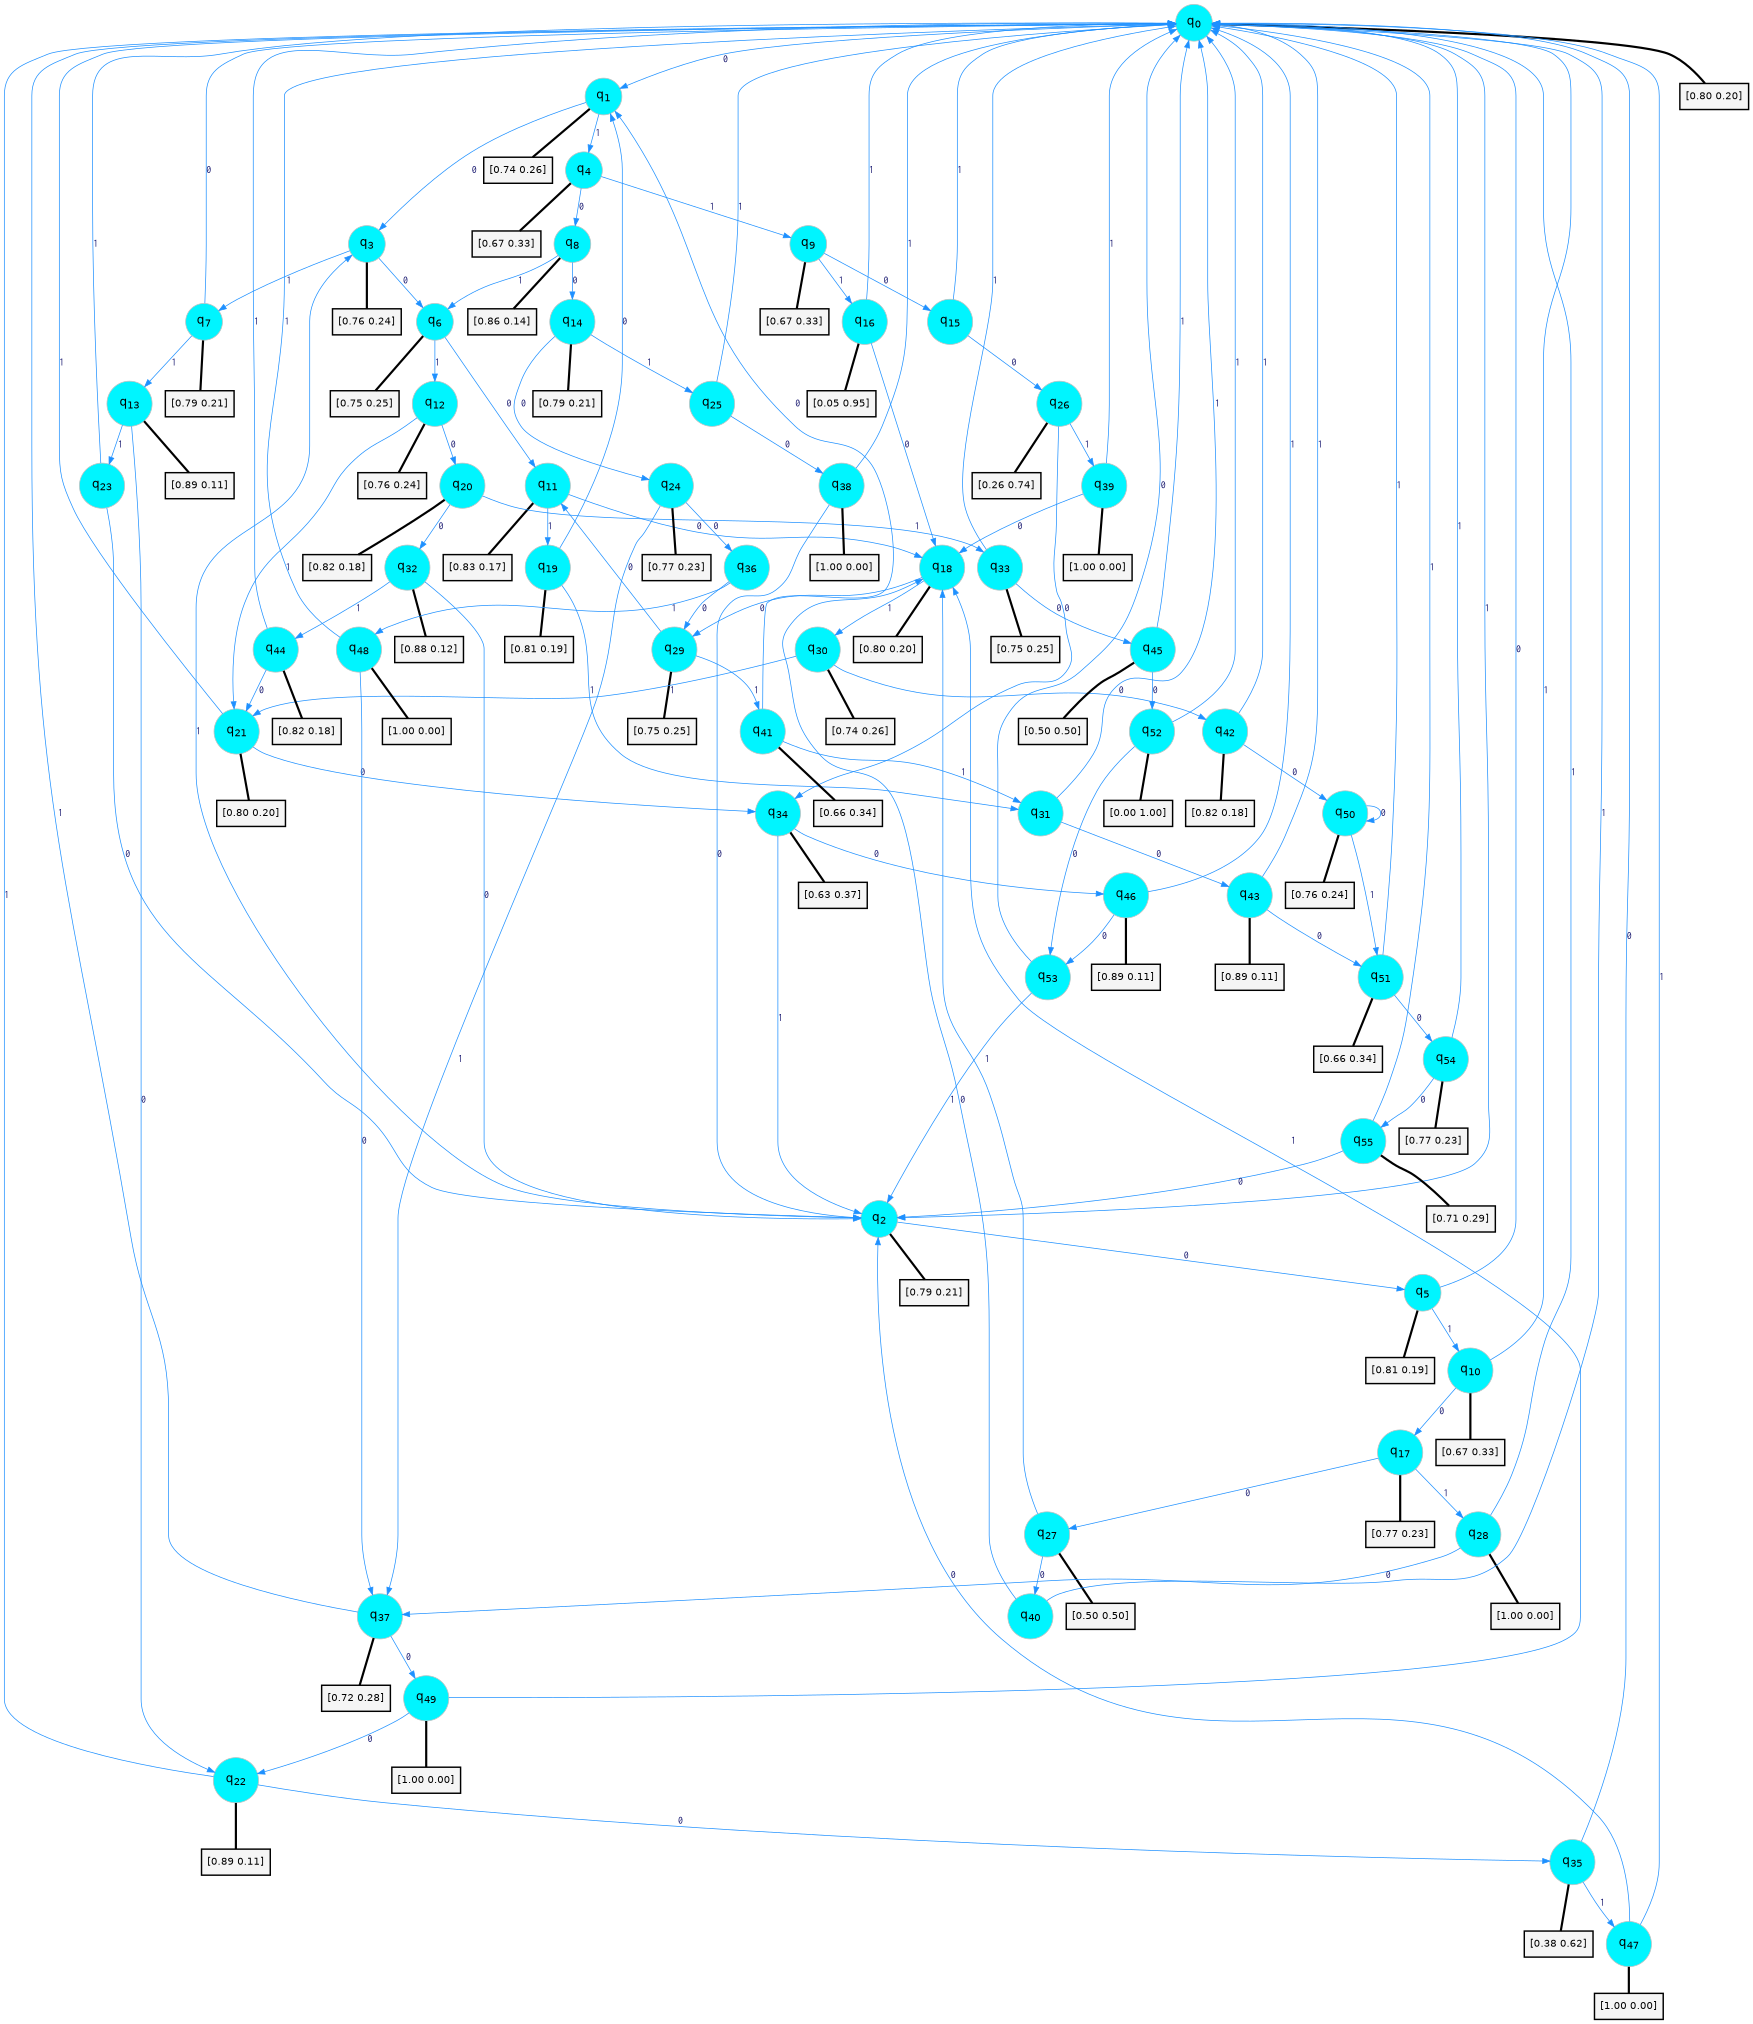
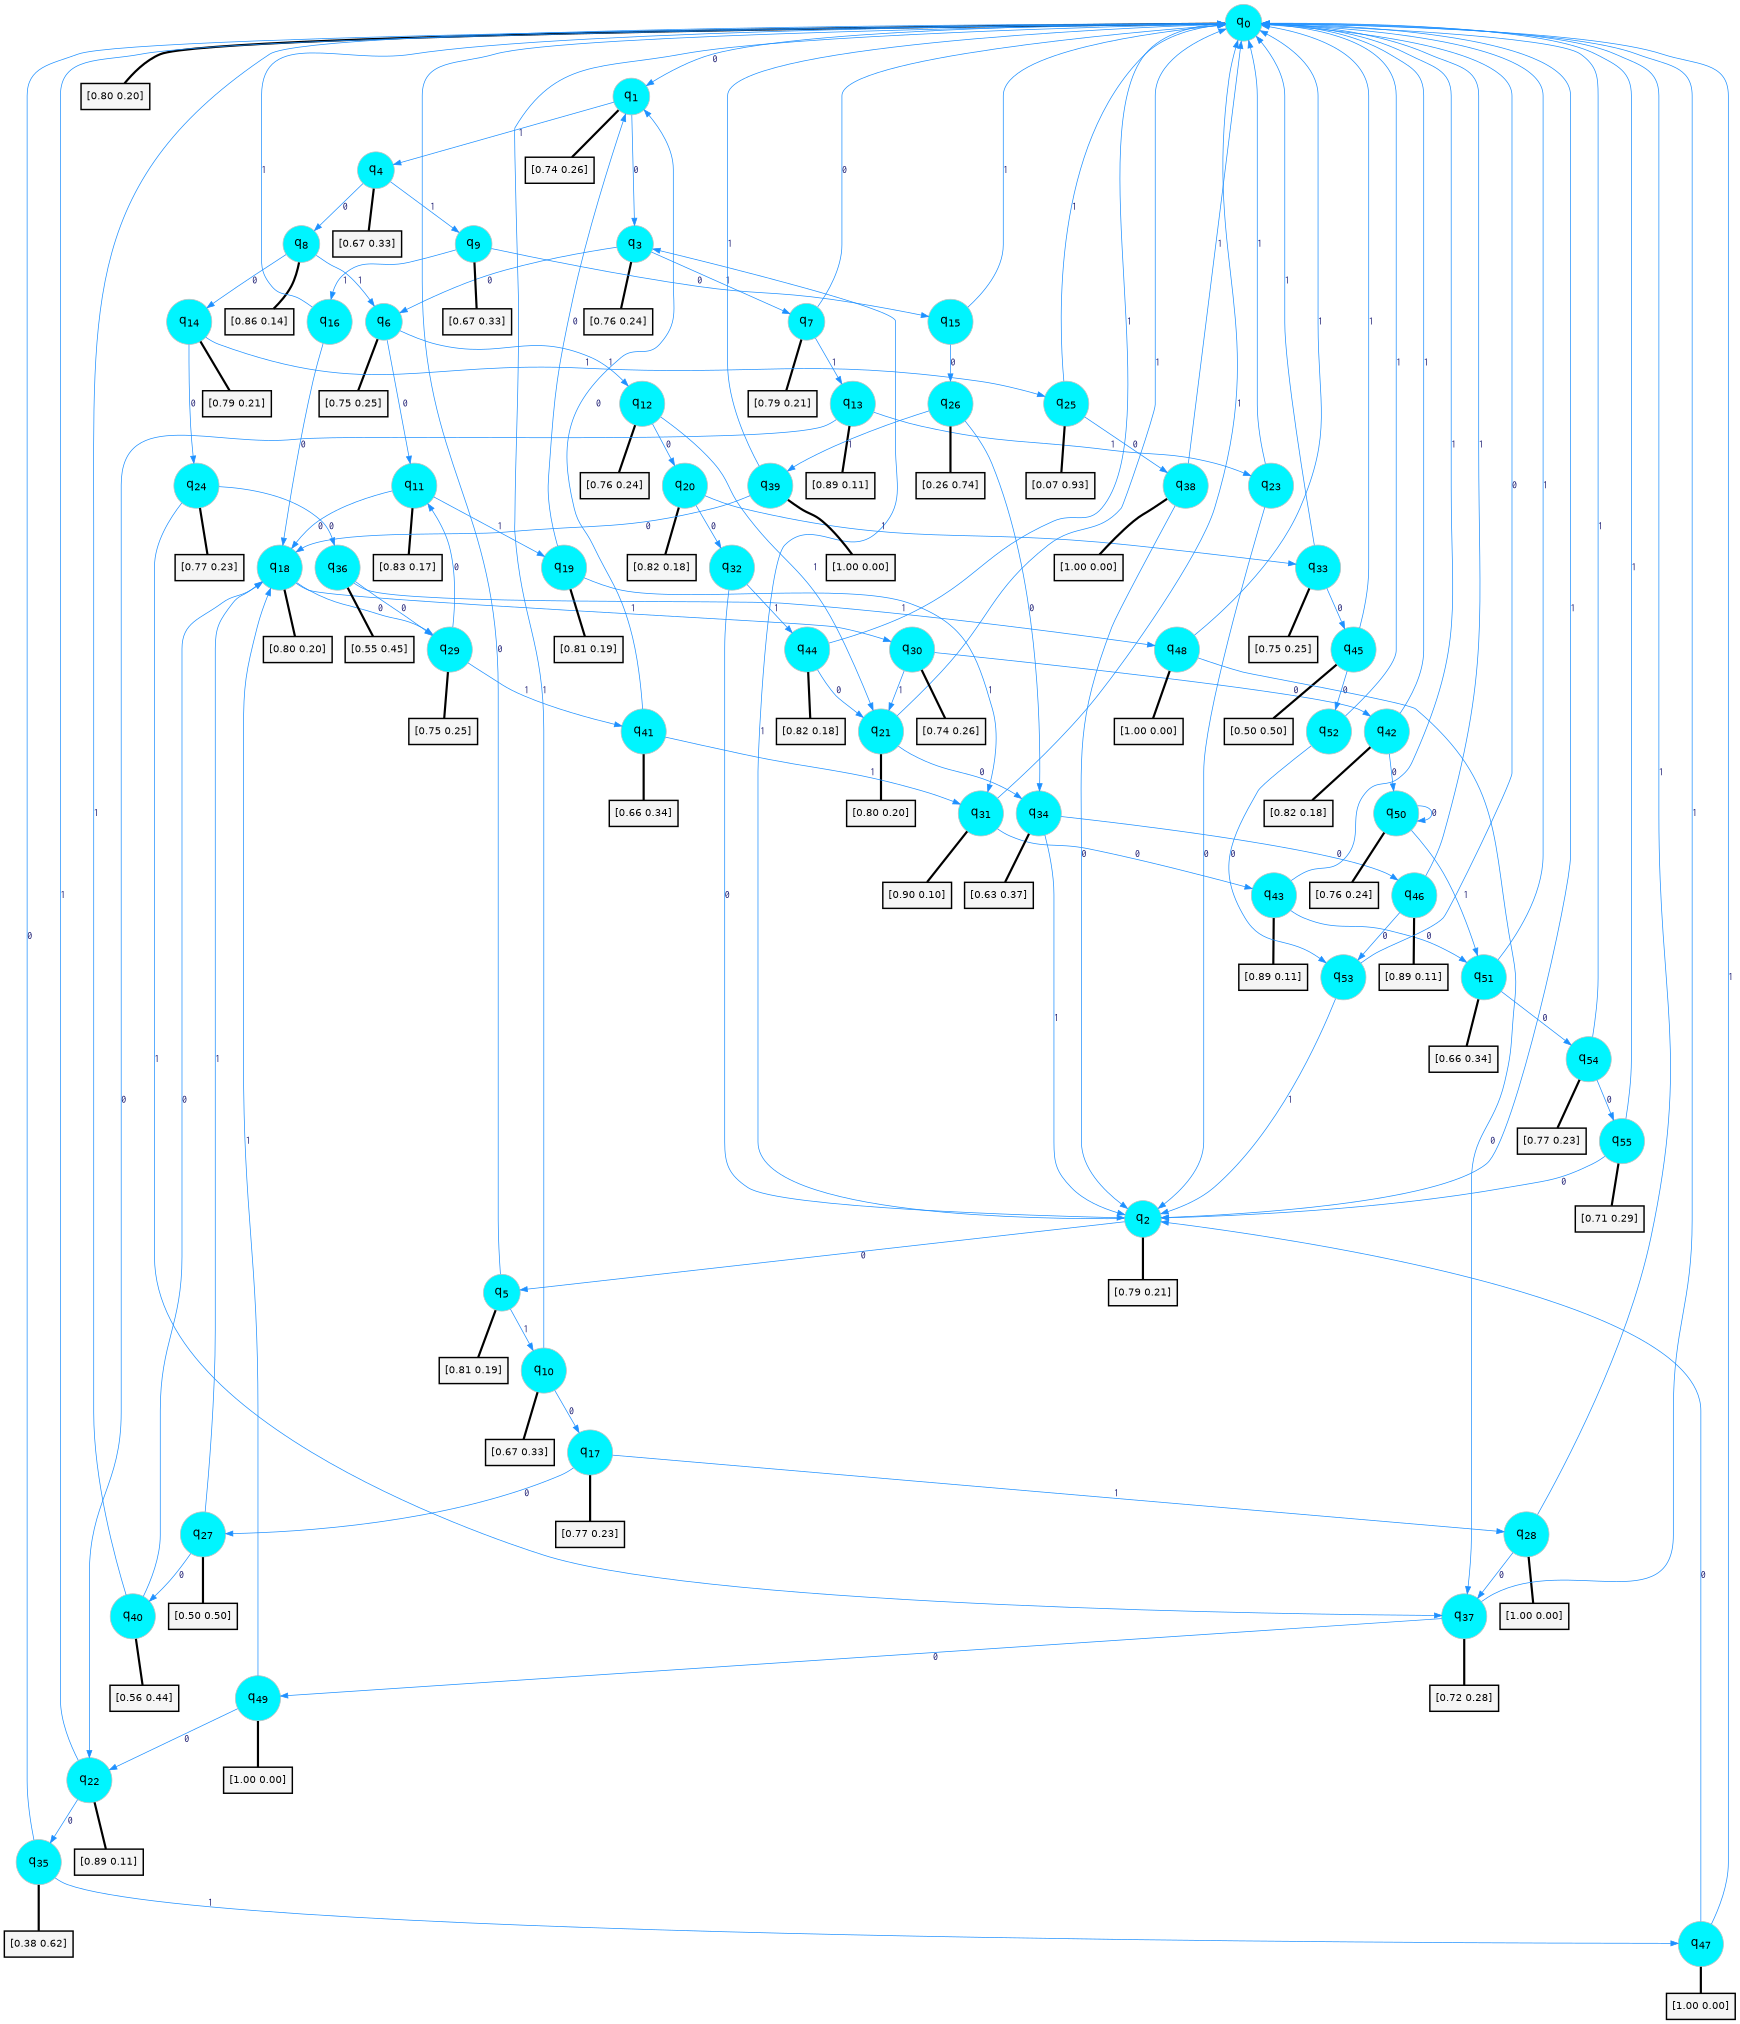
(842, 404) -> none
none -> (1060, 486)
none -> (380, 650)
(429, 650) -> none
(1138, 813) -> none
none -> (917, 895)
none -> (144, 1698)
